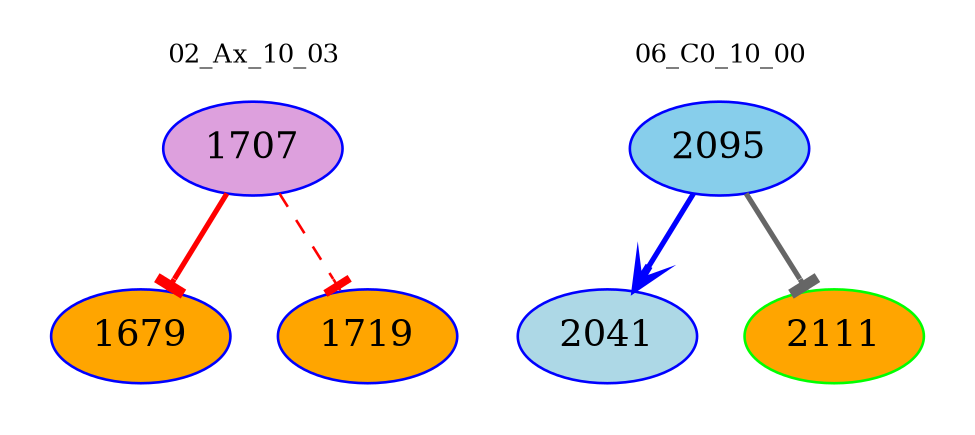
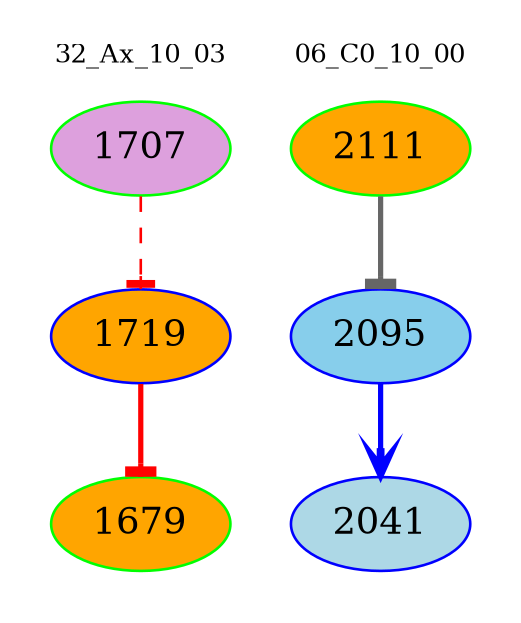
(254, 56) -> (141, 56)
(253, 149) -> (141, 149)
(201, 236) -> (141, 424)
(773, 236) -> (381, 236)
(141, 336) -> (141, 524)
